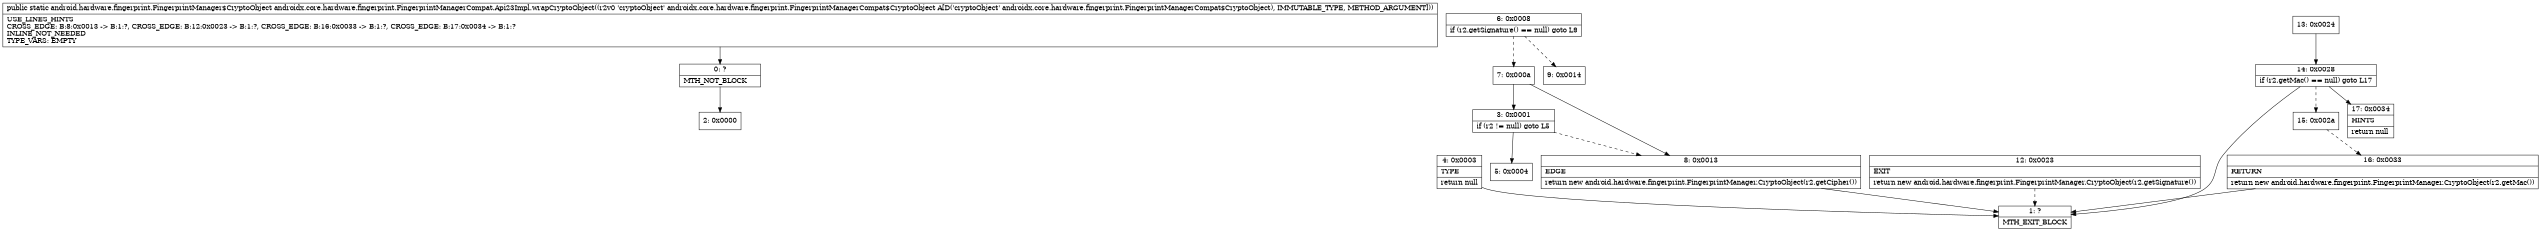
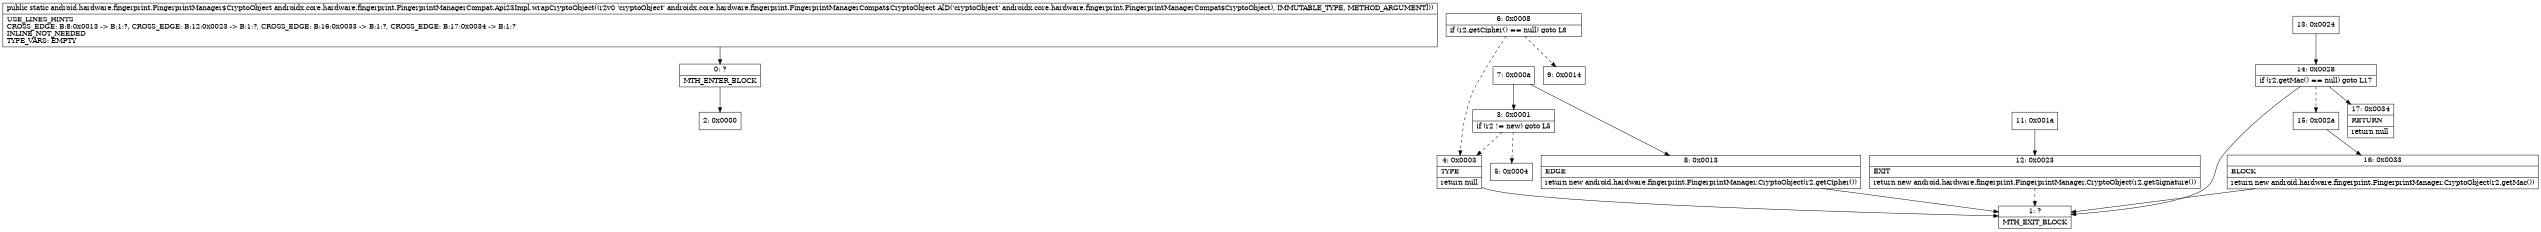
(1514, 30) -> (1508, 30)
(1514, 49) -> (1474, 90)
(715, 81) -> (720, 81)
none -> (2035, 121)
(2363, 121) -> (2367, 121)
(1513, 126) -> (1514, 126)
(2342, 141) -> (2342, 141)
(1595, 143) -> (1491, 142)
(1513, 145) -> (1513, 145)
(2246, 172) -> (2243, 172)
